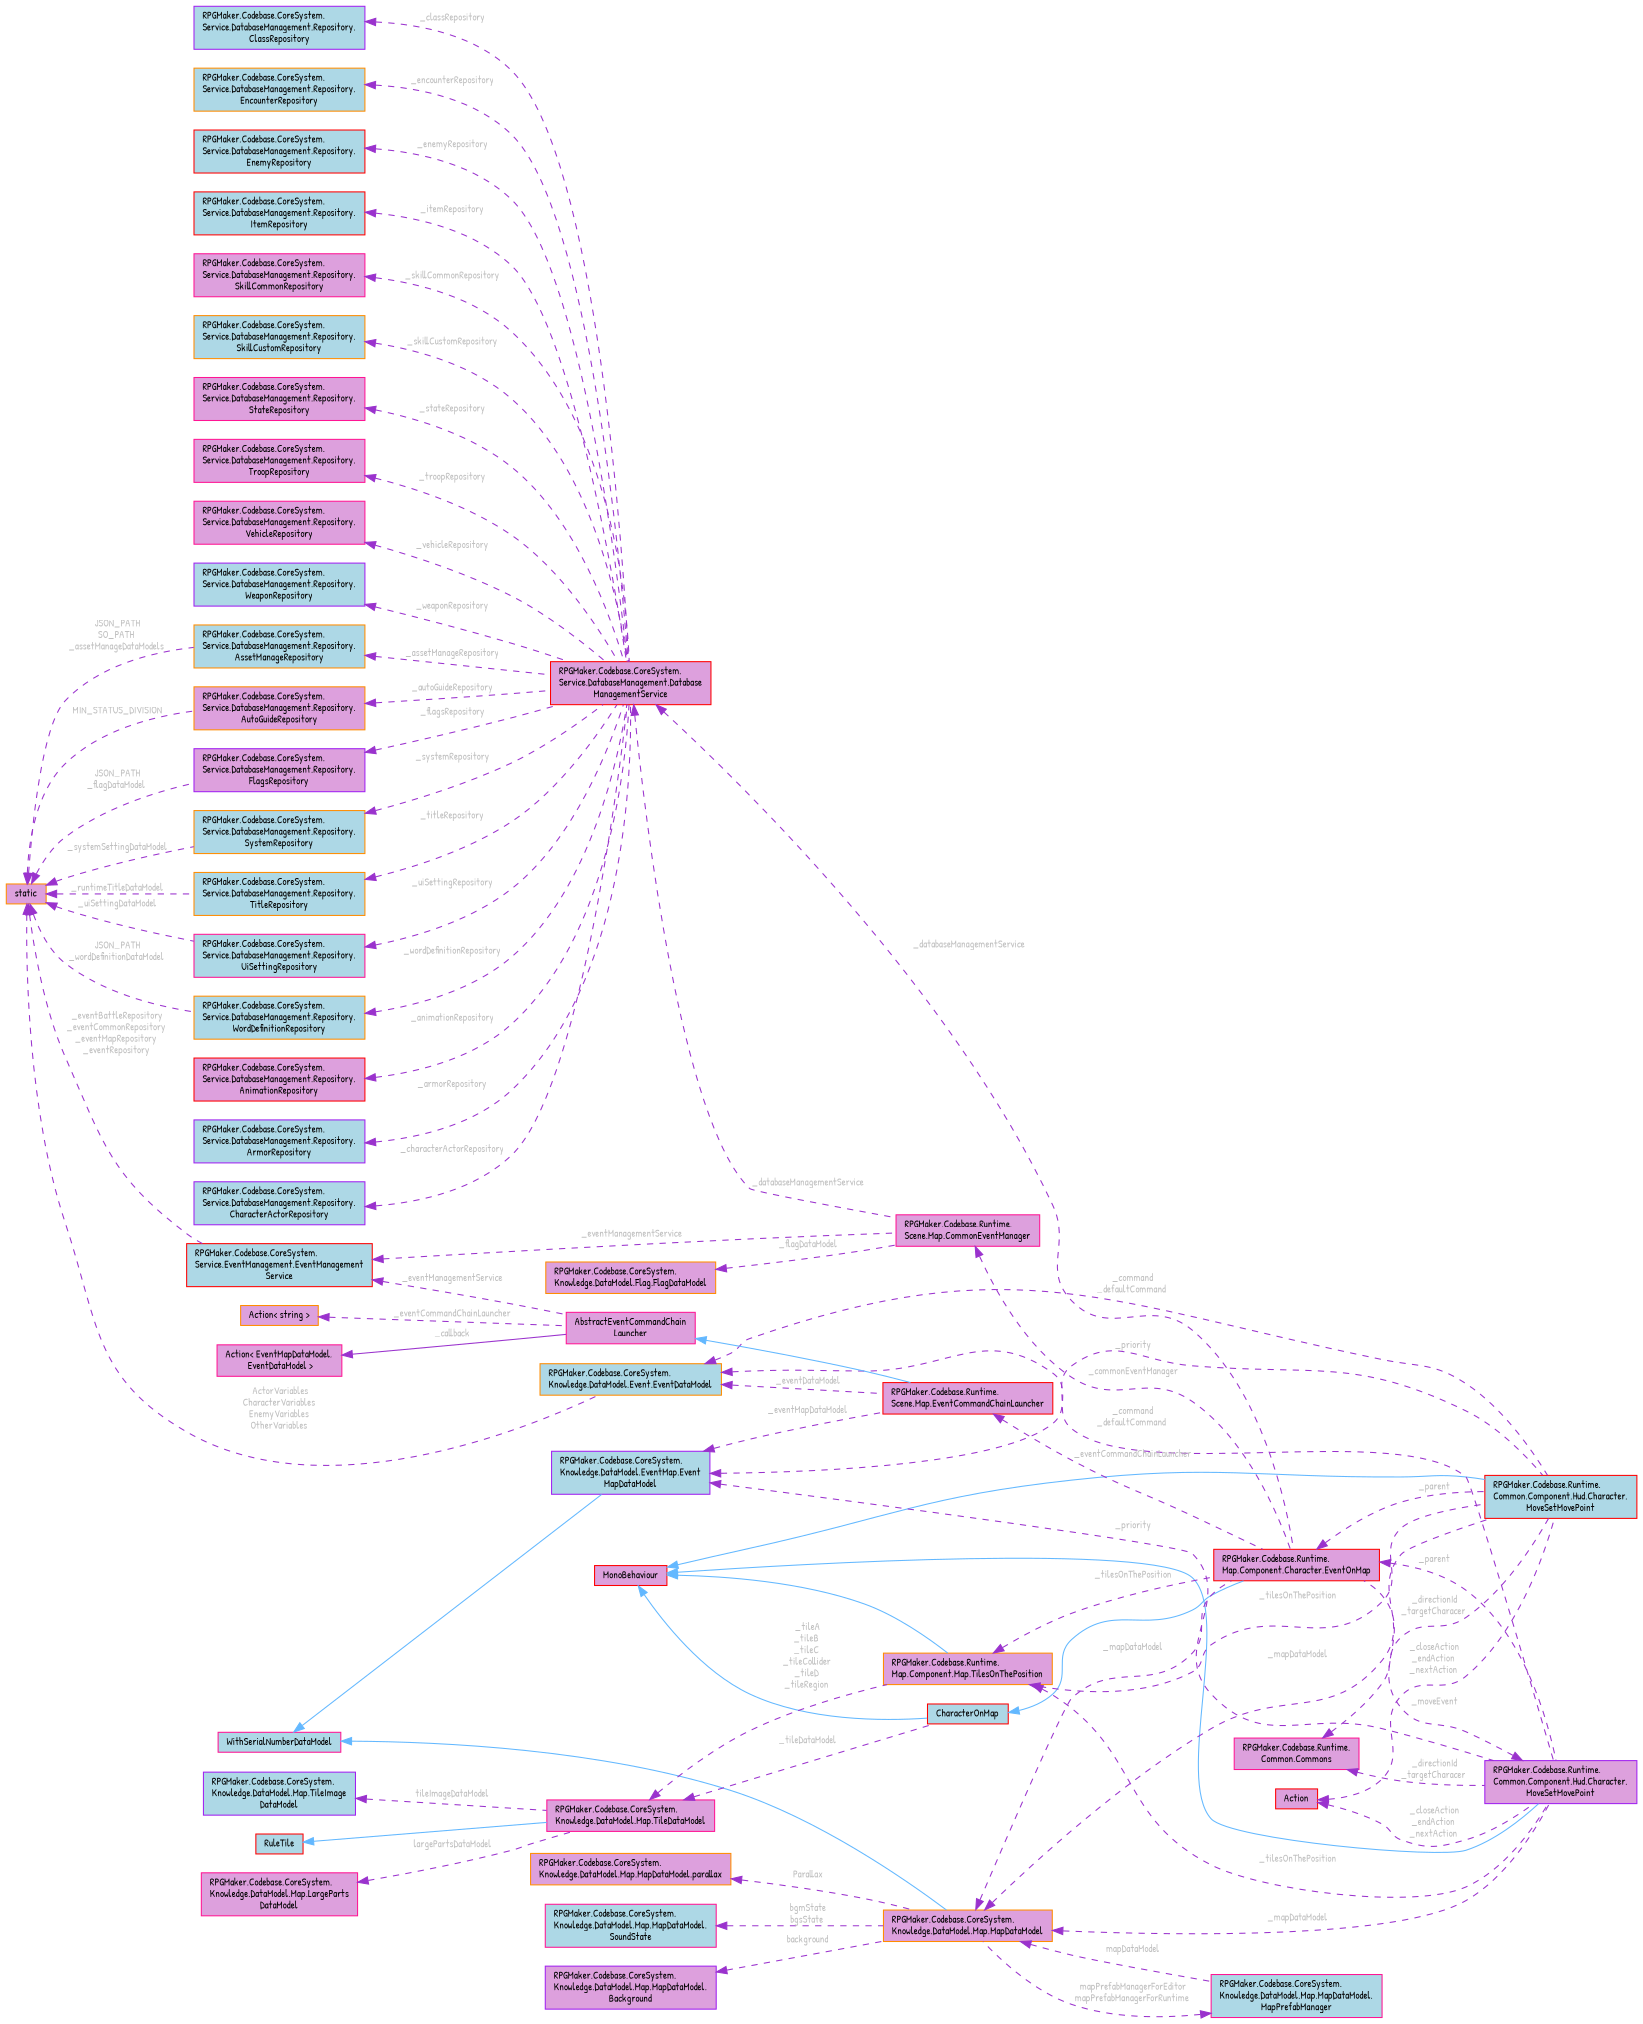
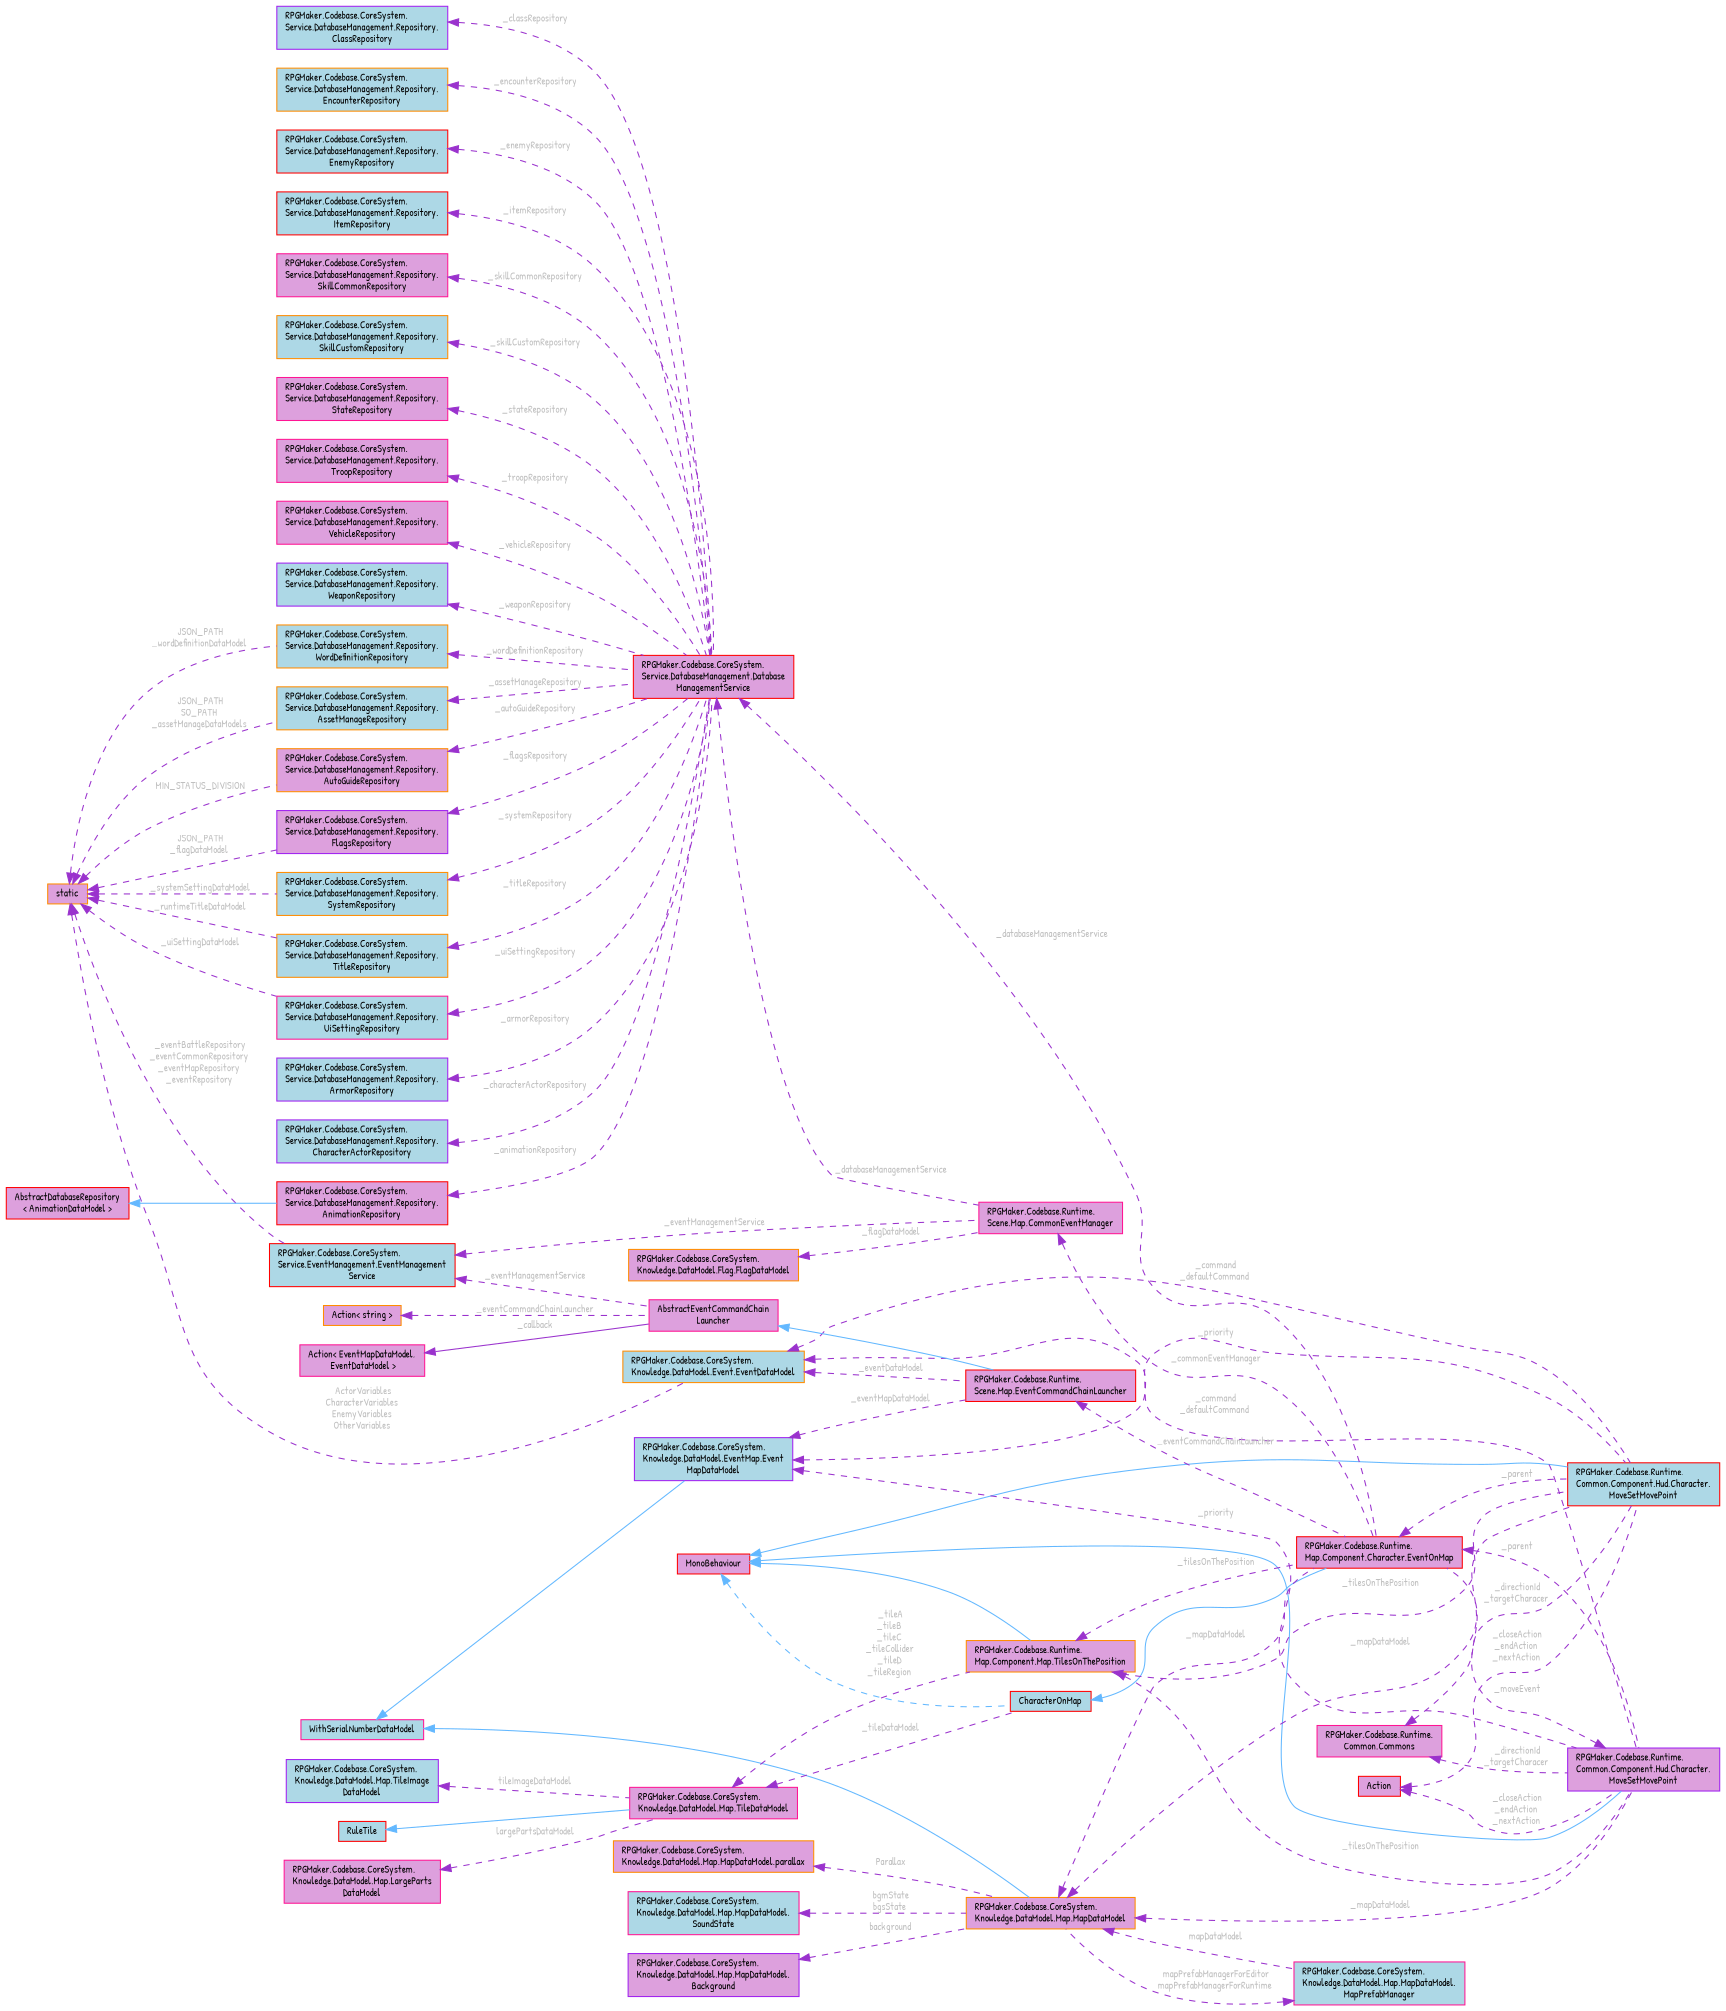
none -> (68, 1203)
(766, 1700) -> (849, 1688)
